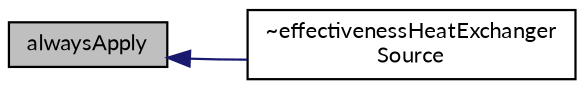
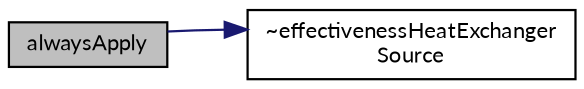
(218, 59) -> (196, 30)
